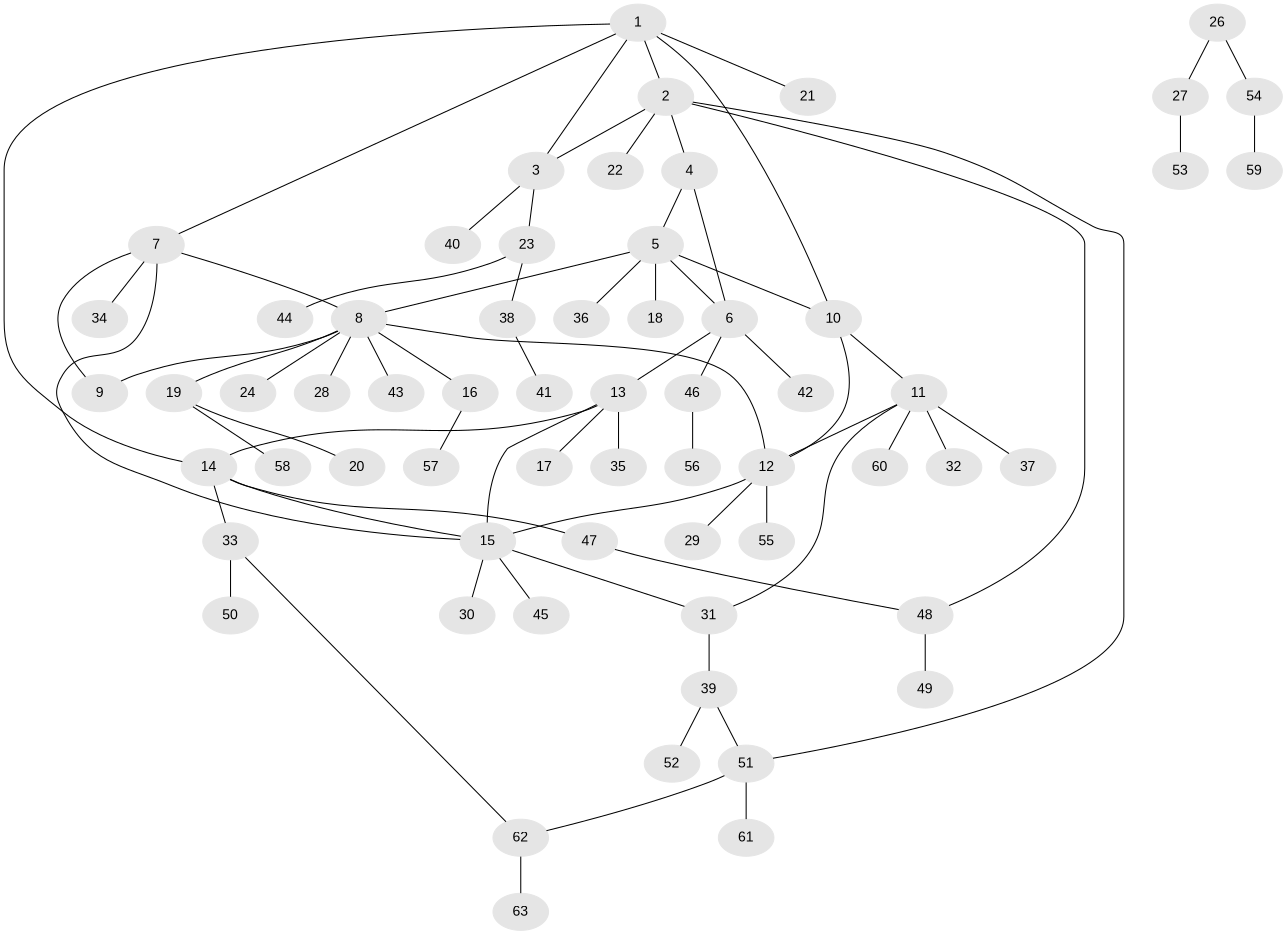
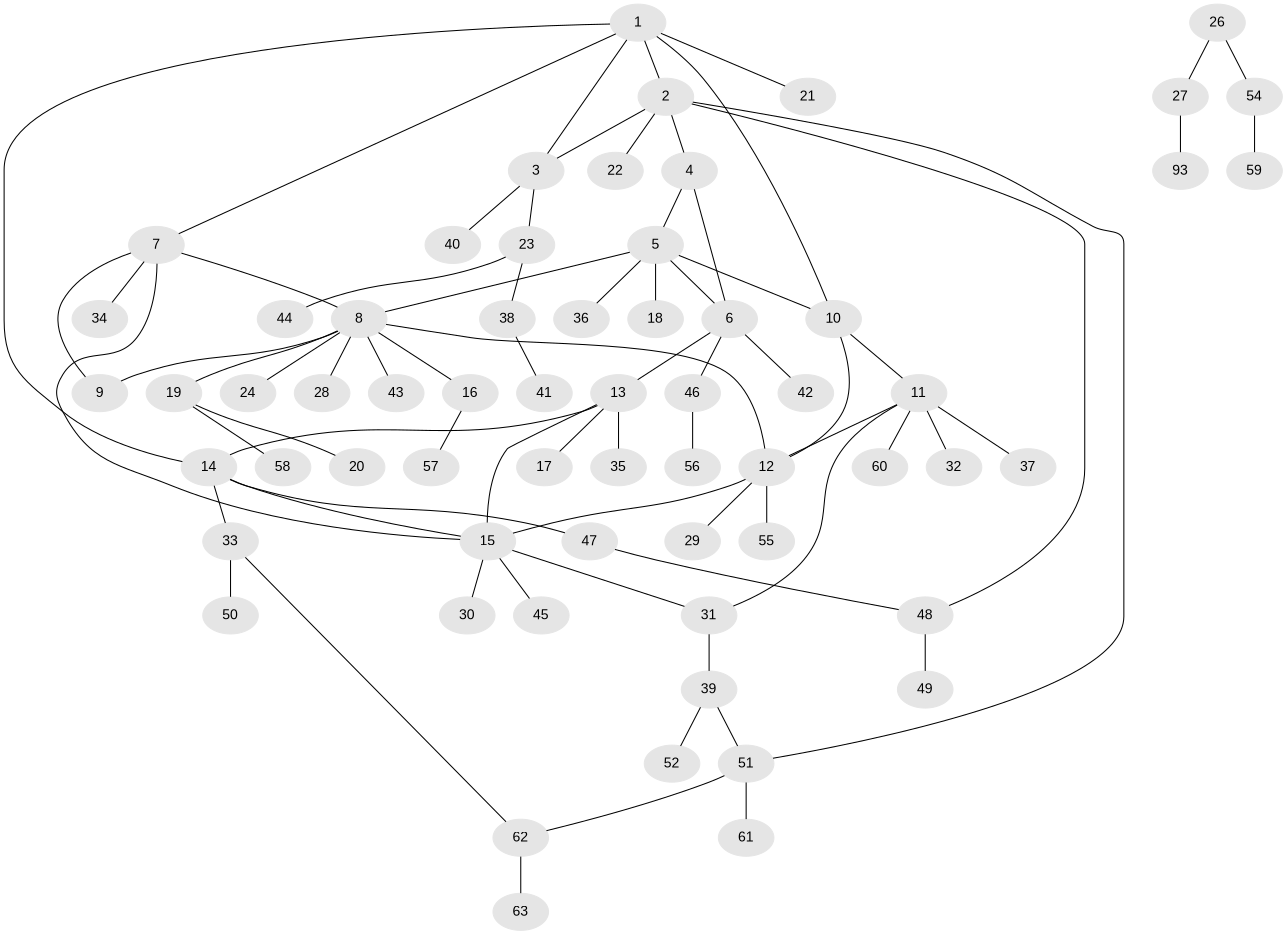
(1180, 171) -> (1180, 171)
